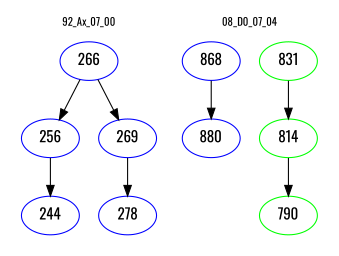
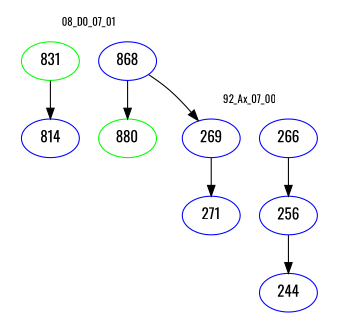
(250, 23) -> (89, 23)
(106, 95) -> (181, 101)
(211, 138) -> (128, 138)
(288, 138) -> (50, 138)
(128, 216) -> (211, 216)
(288, 216) -> none
